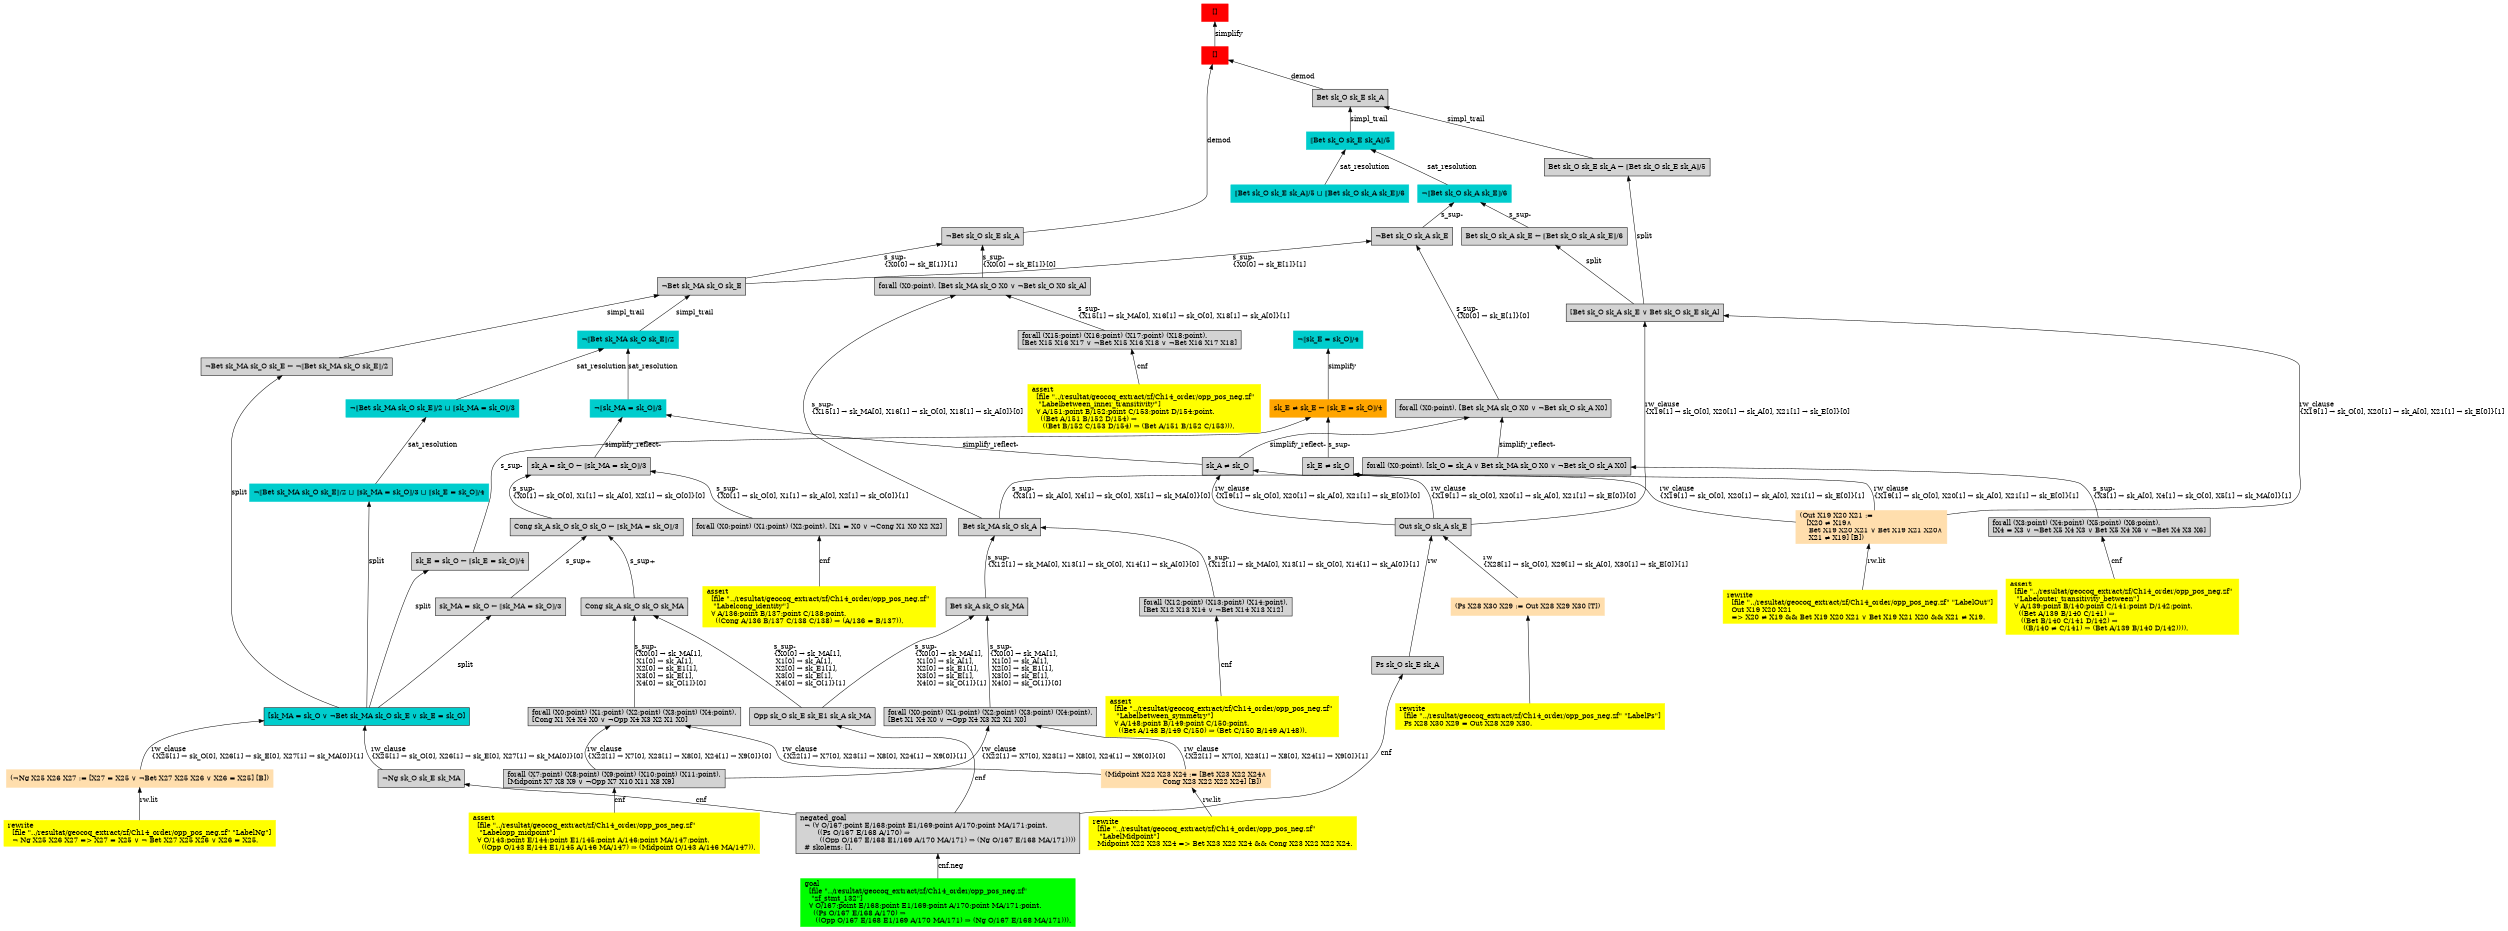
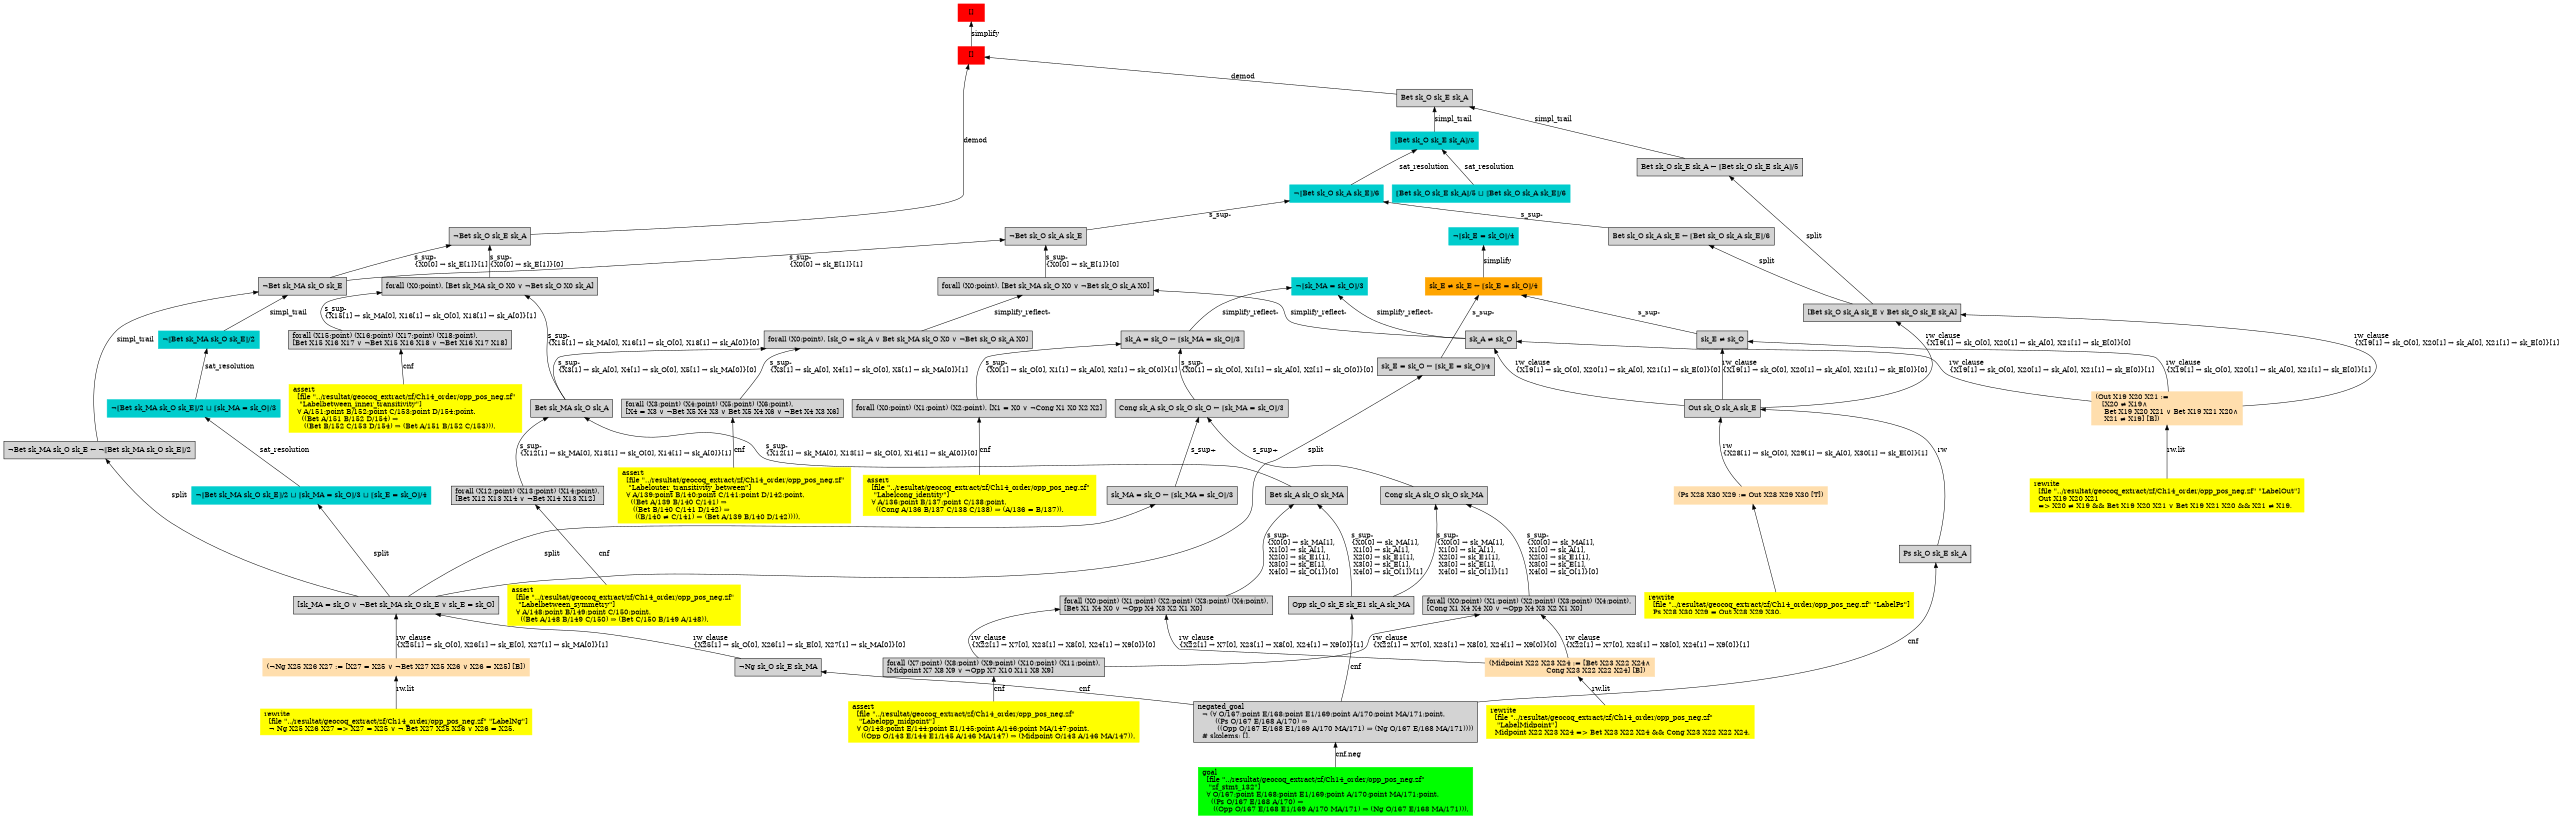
(628, 377) -> none
(367, 717) -> (396, 605)
